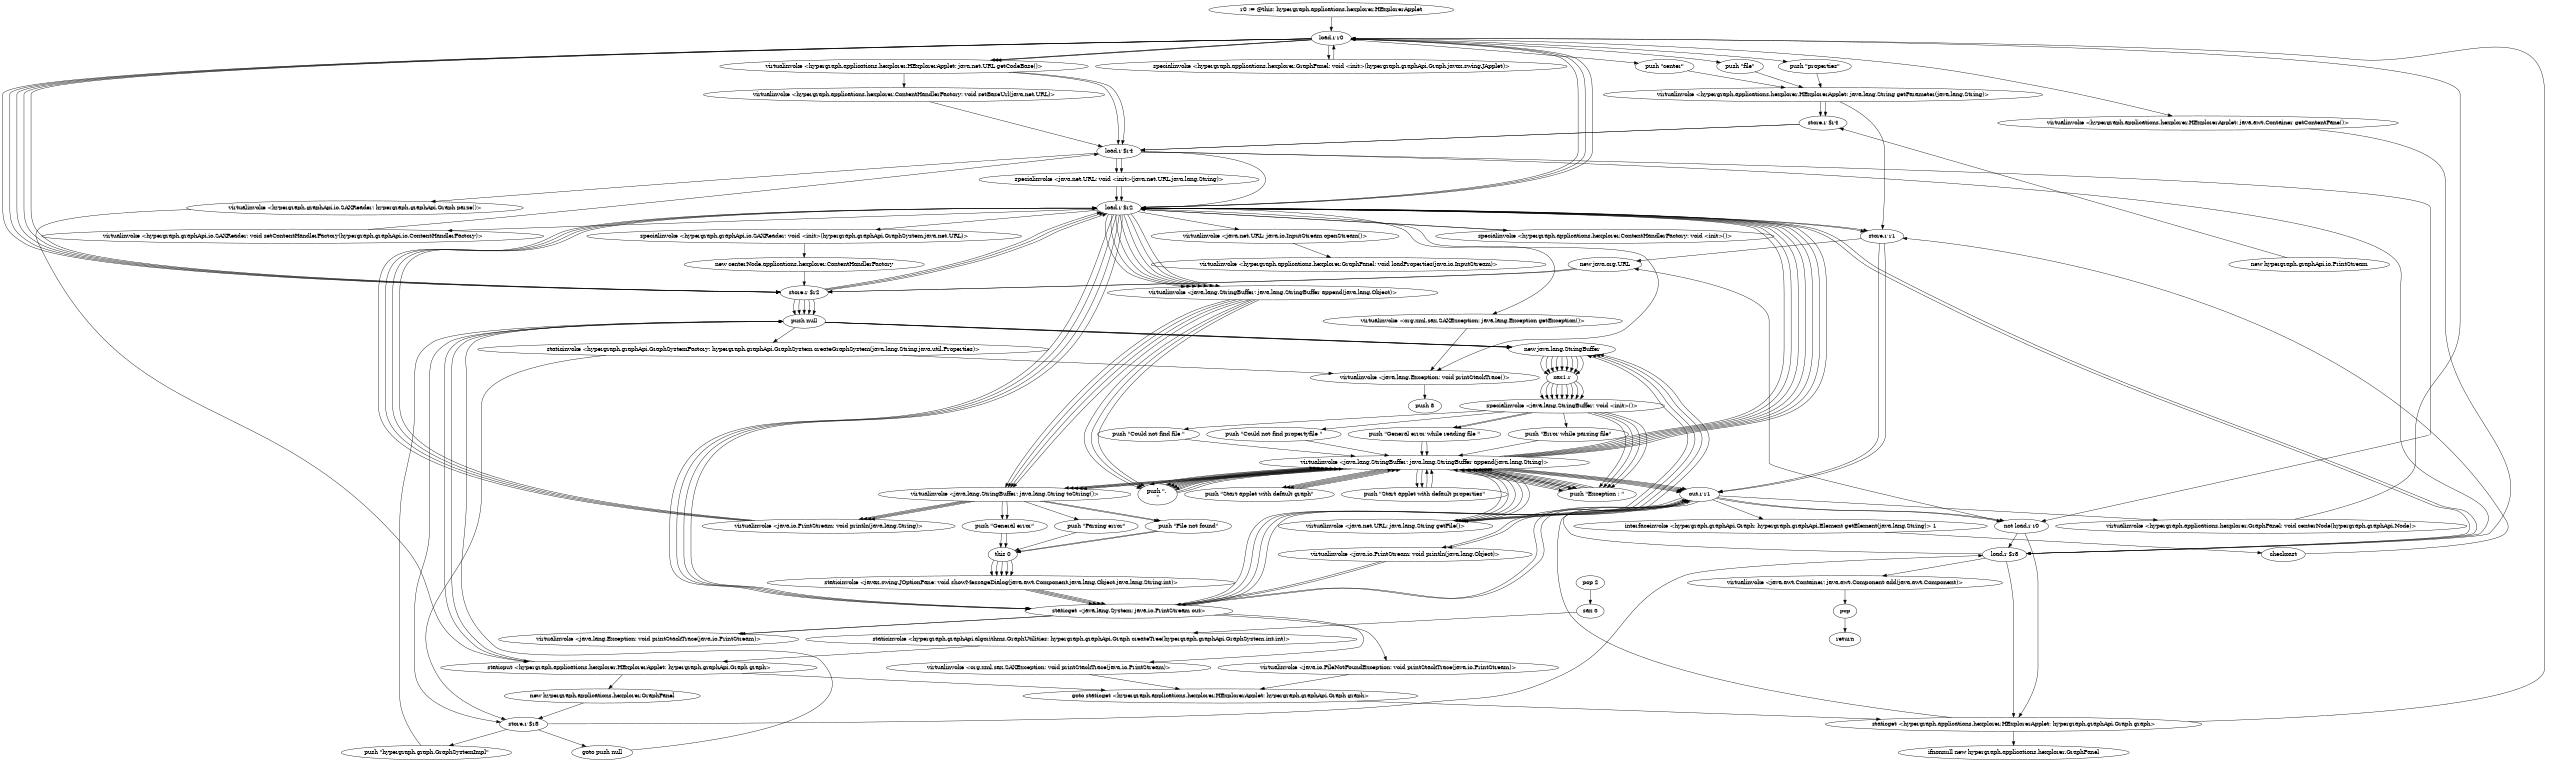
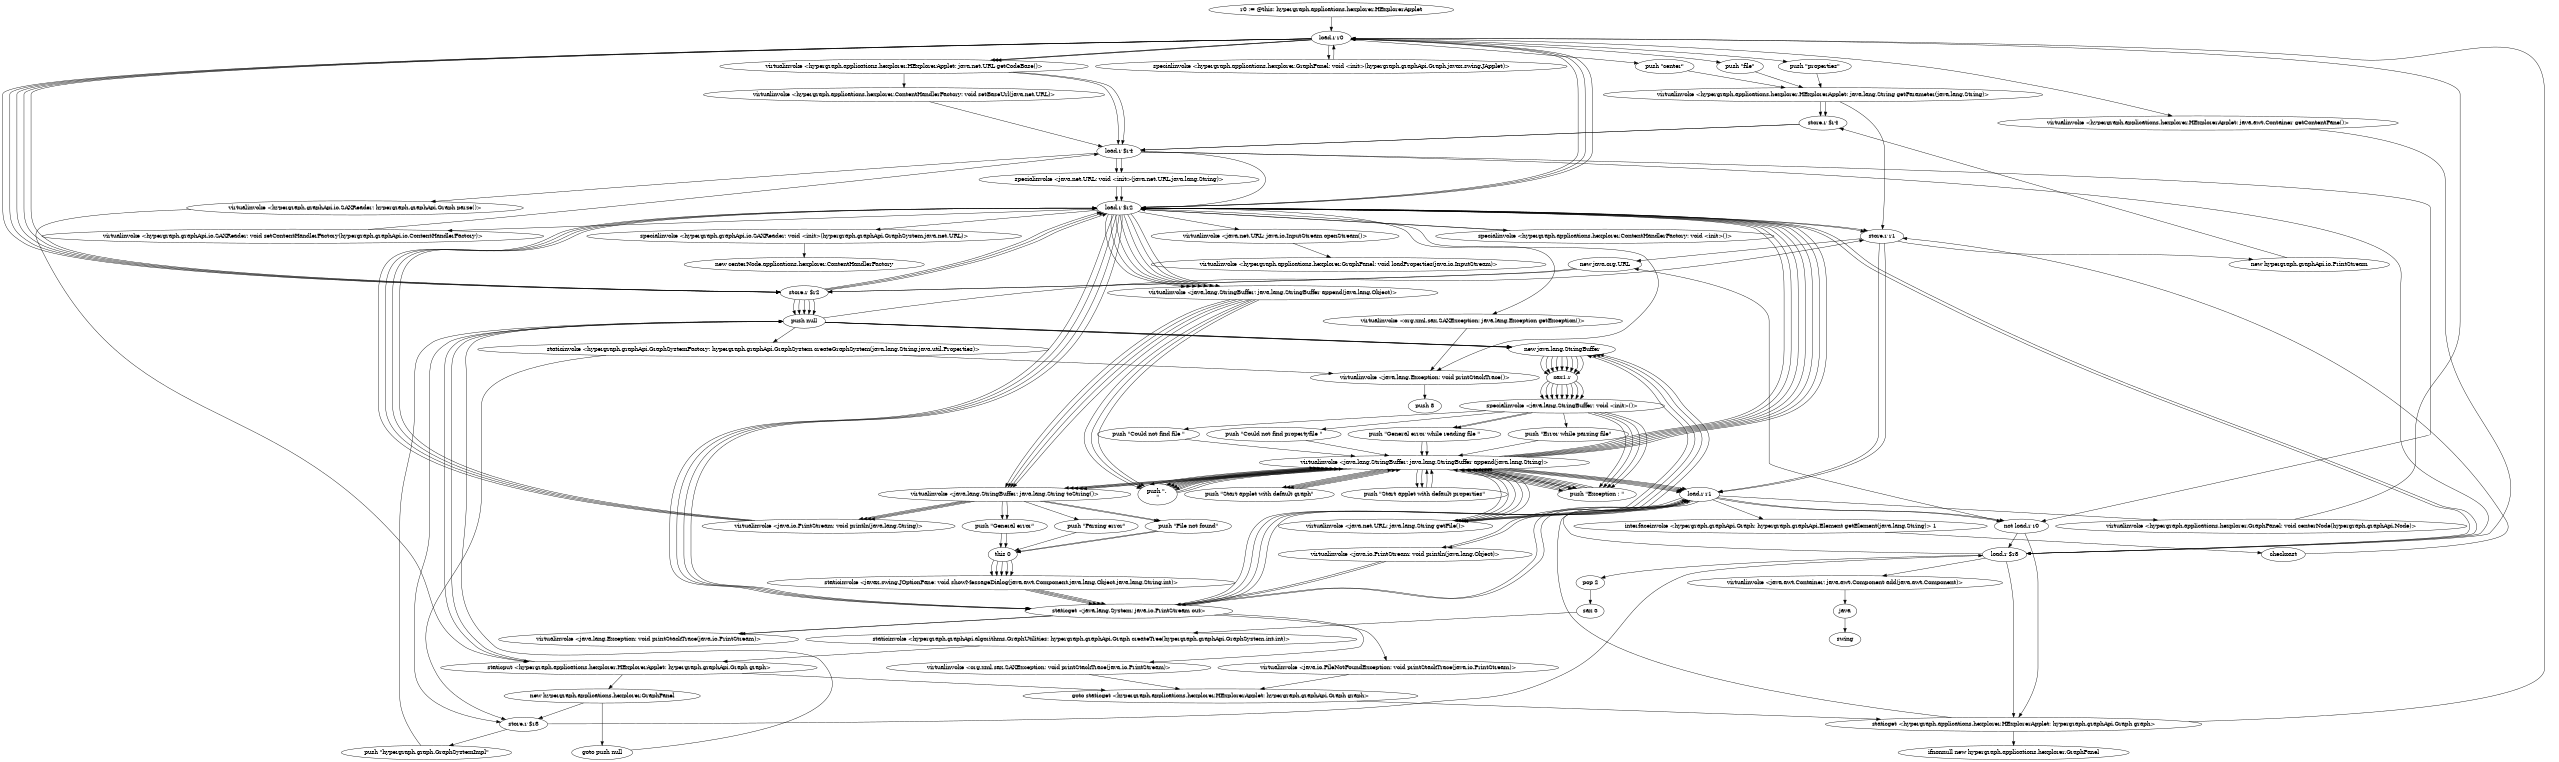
none -> (2073, 255)
(804, 277) -> none
none -> (1394, 280)
(1700, 494) -> (1700, 494)
none -> (1793, 561)
(1845, 611) -> (1845, 611)
(1845, 639) -> (1845, 639)
(560, 738) -> (602, 721)
